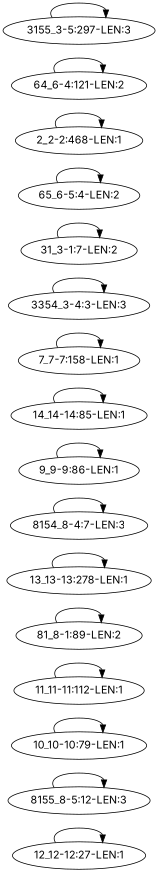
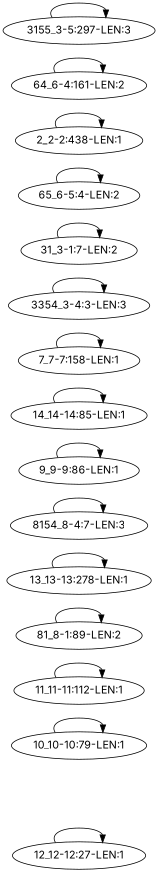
(79, 86) -> (79, 86)
(79, 141) -> (79, 141)
(79, 801) -> none
